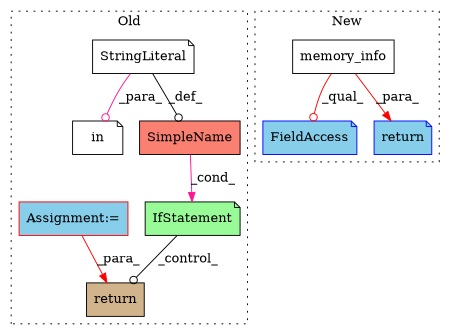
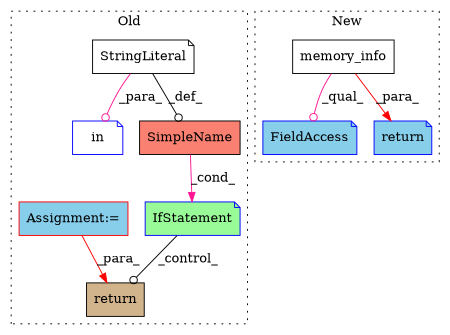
(321, 93) -> (321, 93)
(98, 138) -> (98, 138)
(193, 219) -> (193, 219)
